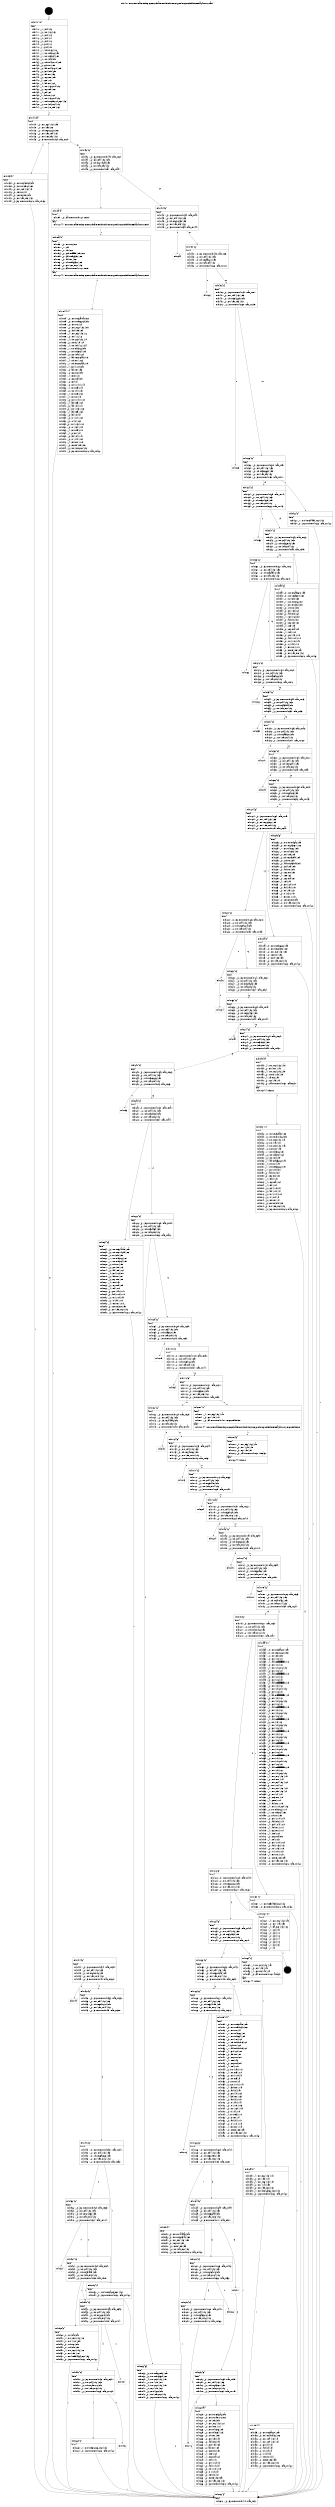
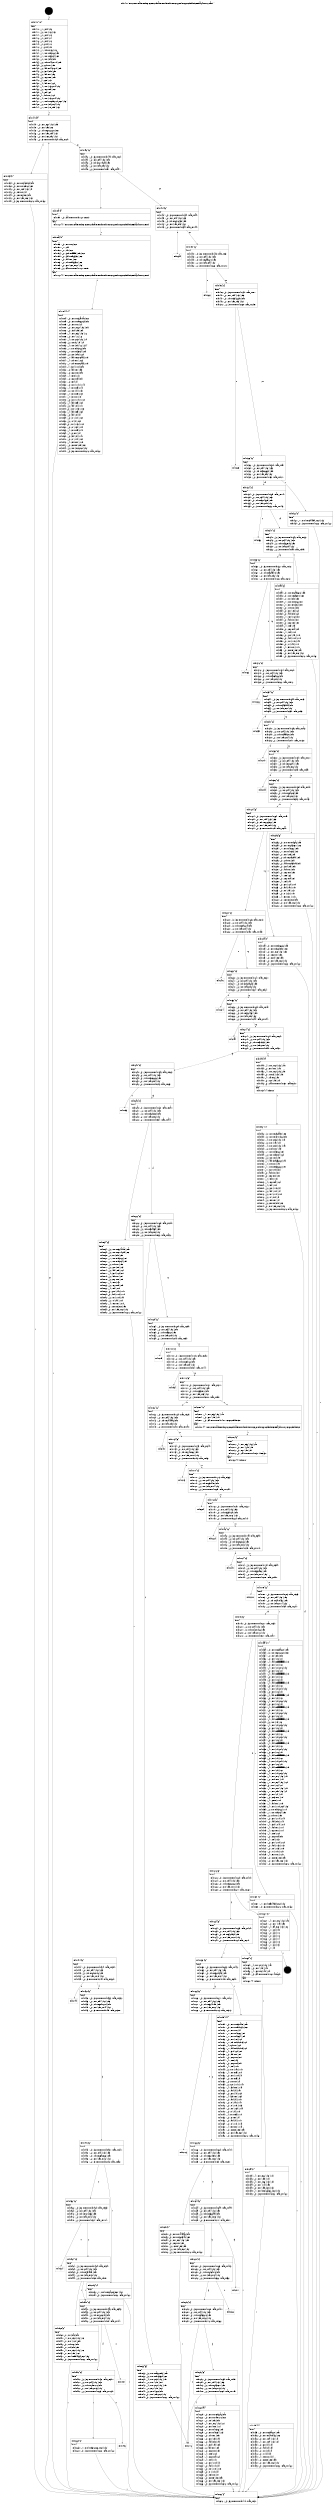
(220, 995) -> (224, 999)
(234, 2332) -> (209, 2347)
(162, 2465) -> (178, 2421)
